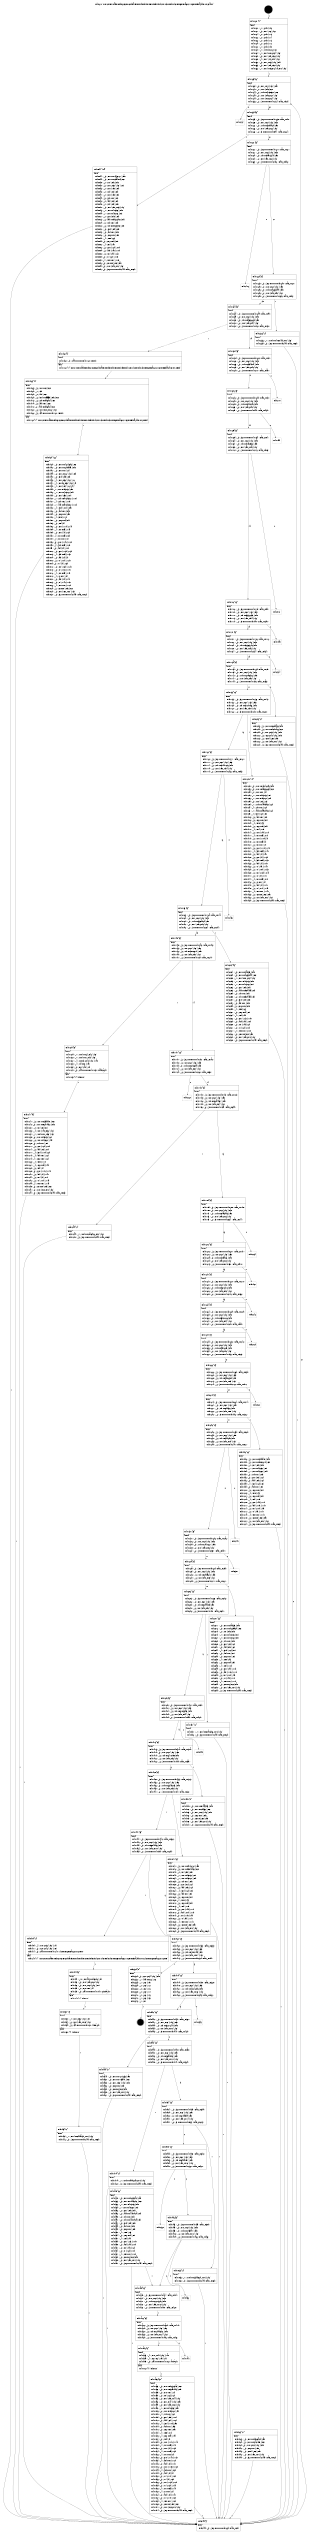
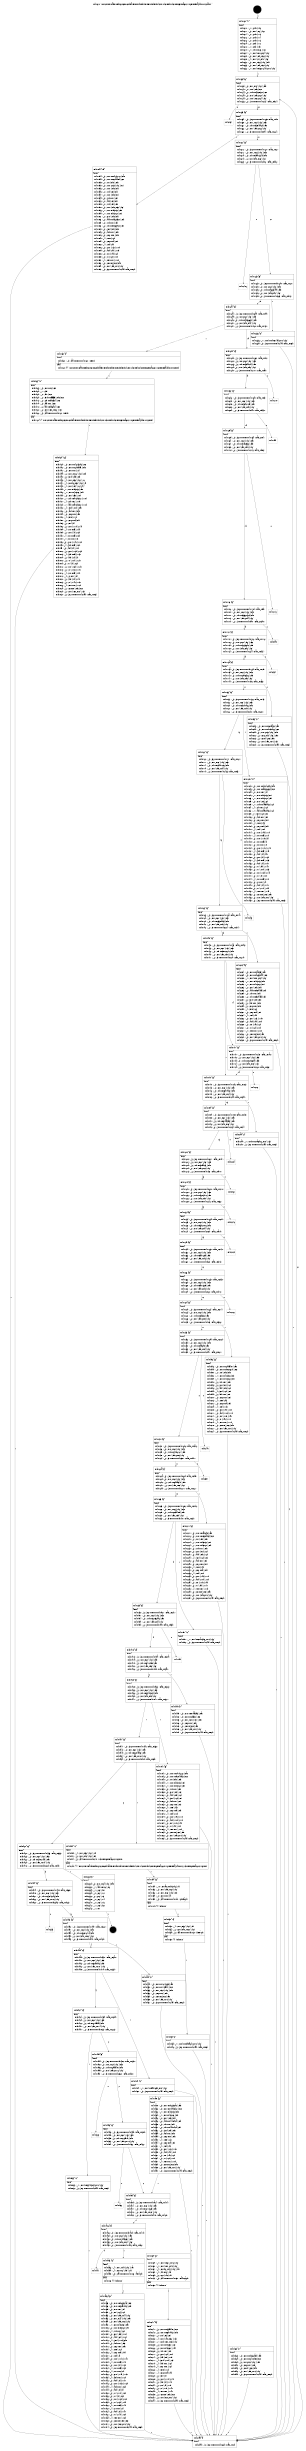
(142, 1003) -> (225, 1017)
